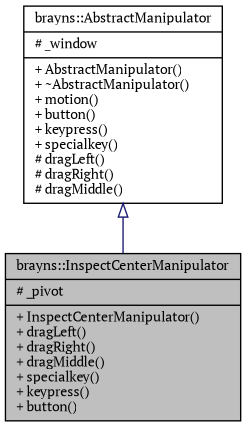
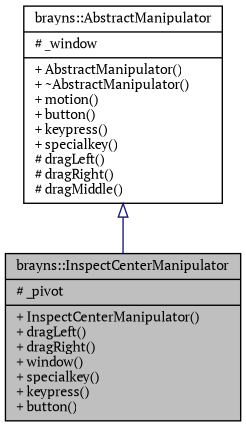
(61, 362) -> (50, 362)
